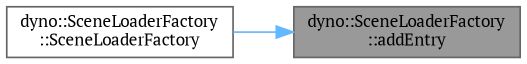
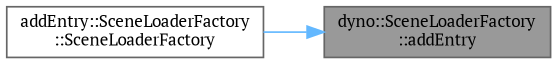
(120, 32) -> (135, 32)
